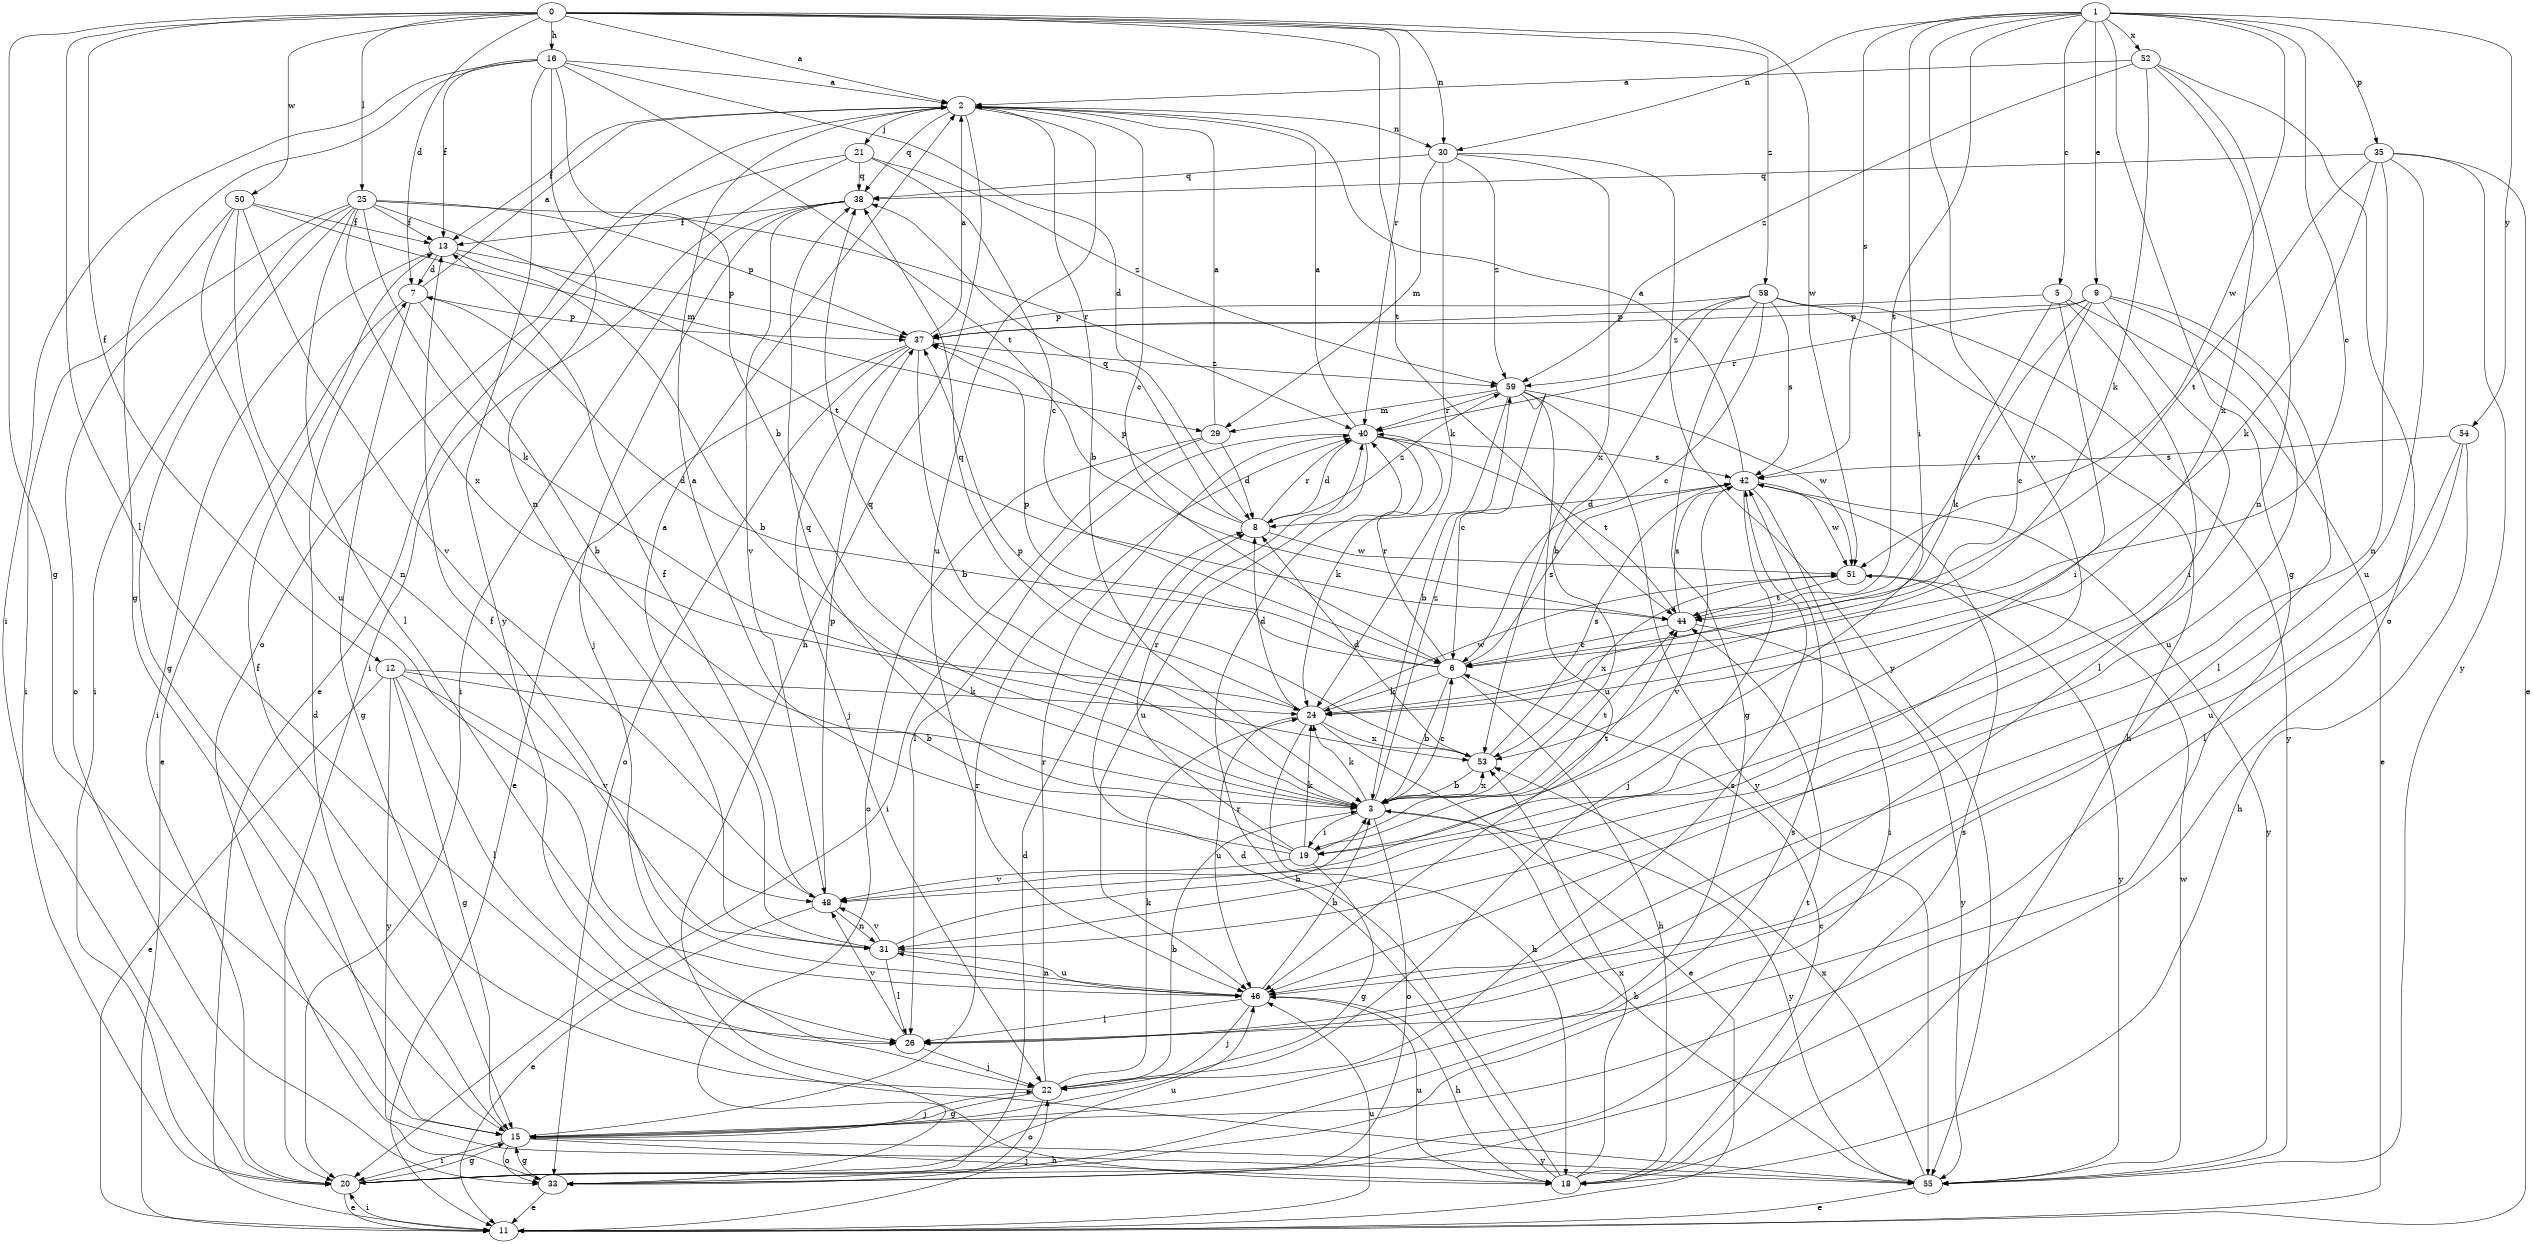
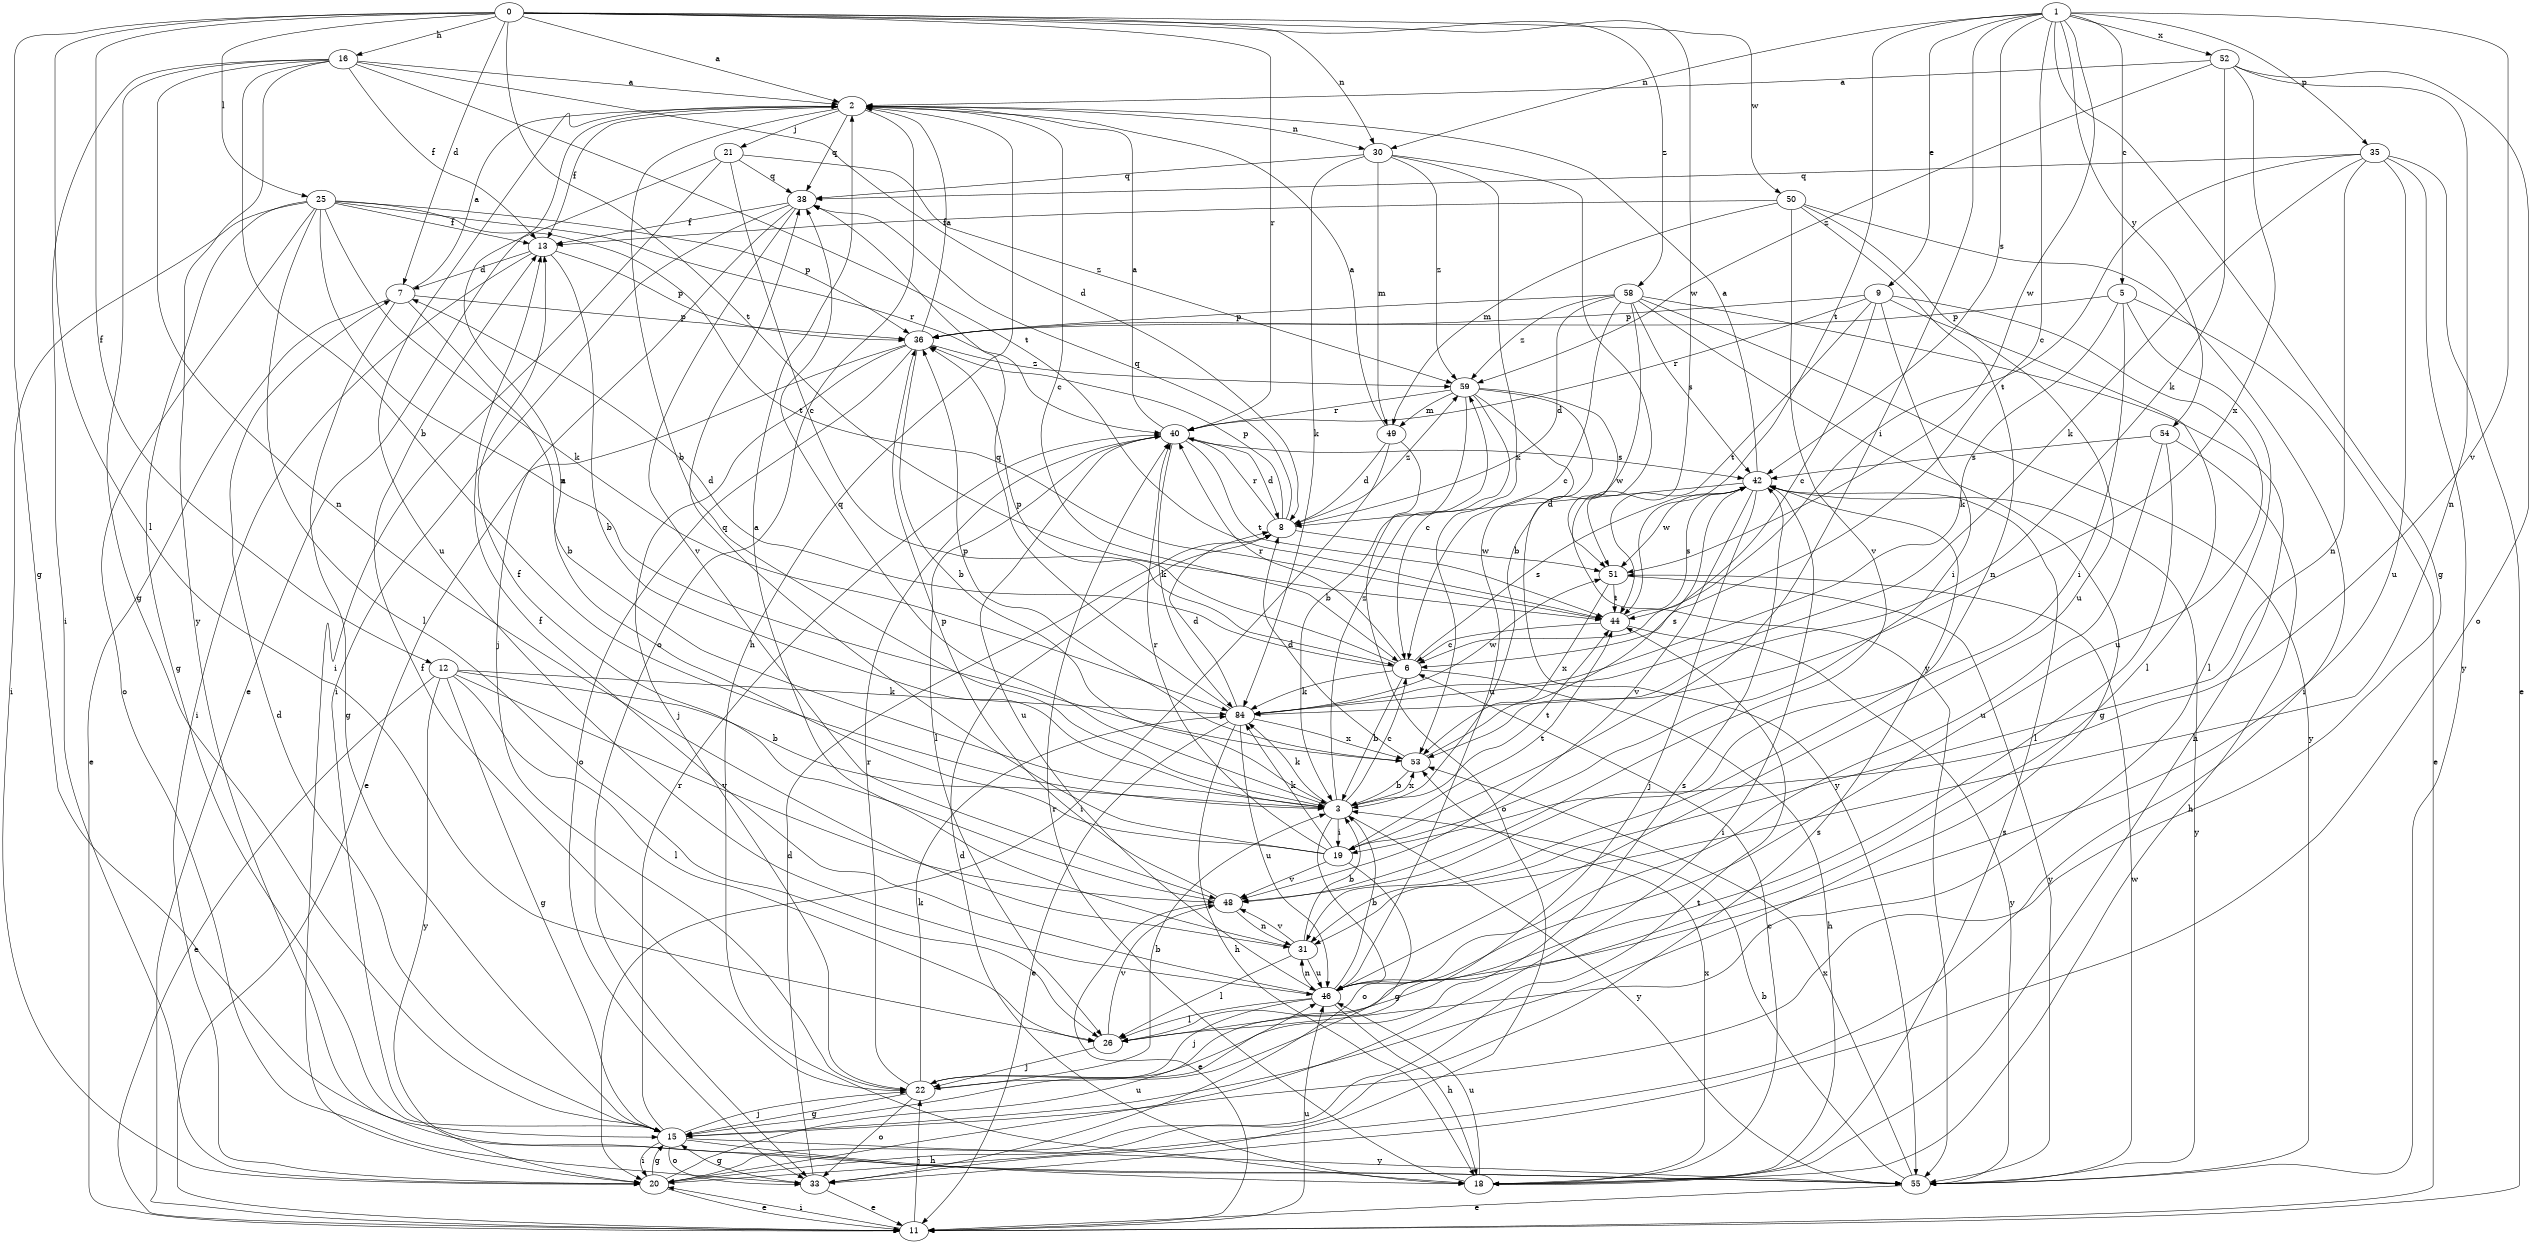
(919, 341) -> (919, 341)
(1216, 434) -> (1391, 434)
none -> (1500, 464)
(1312, 716) -> (1240, 716)
